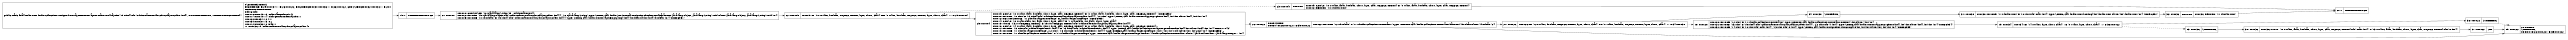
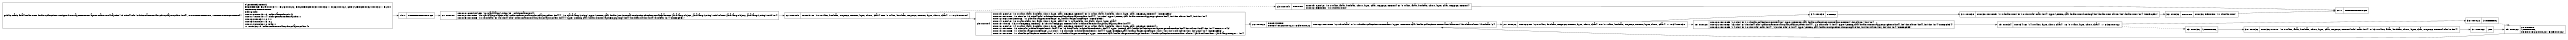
(1832, 14) -> (1832, 14)
(1972, 37) -> (1974, 37)
